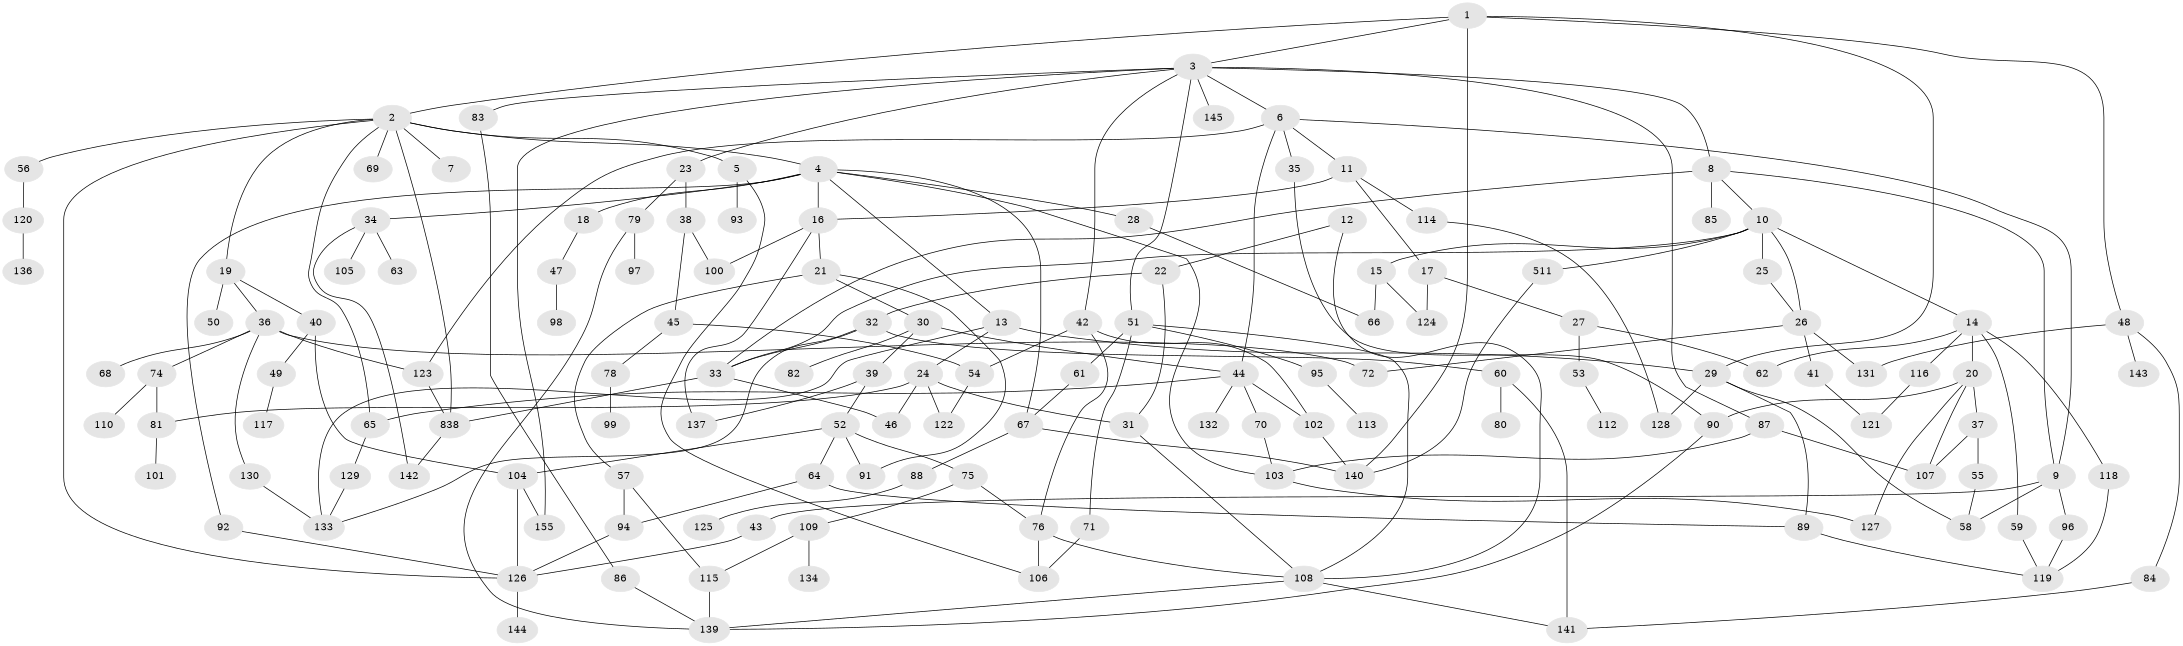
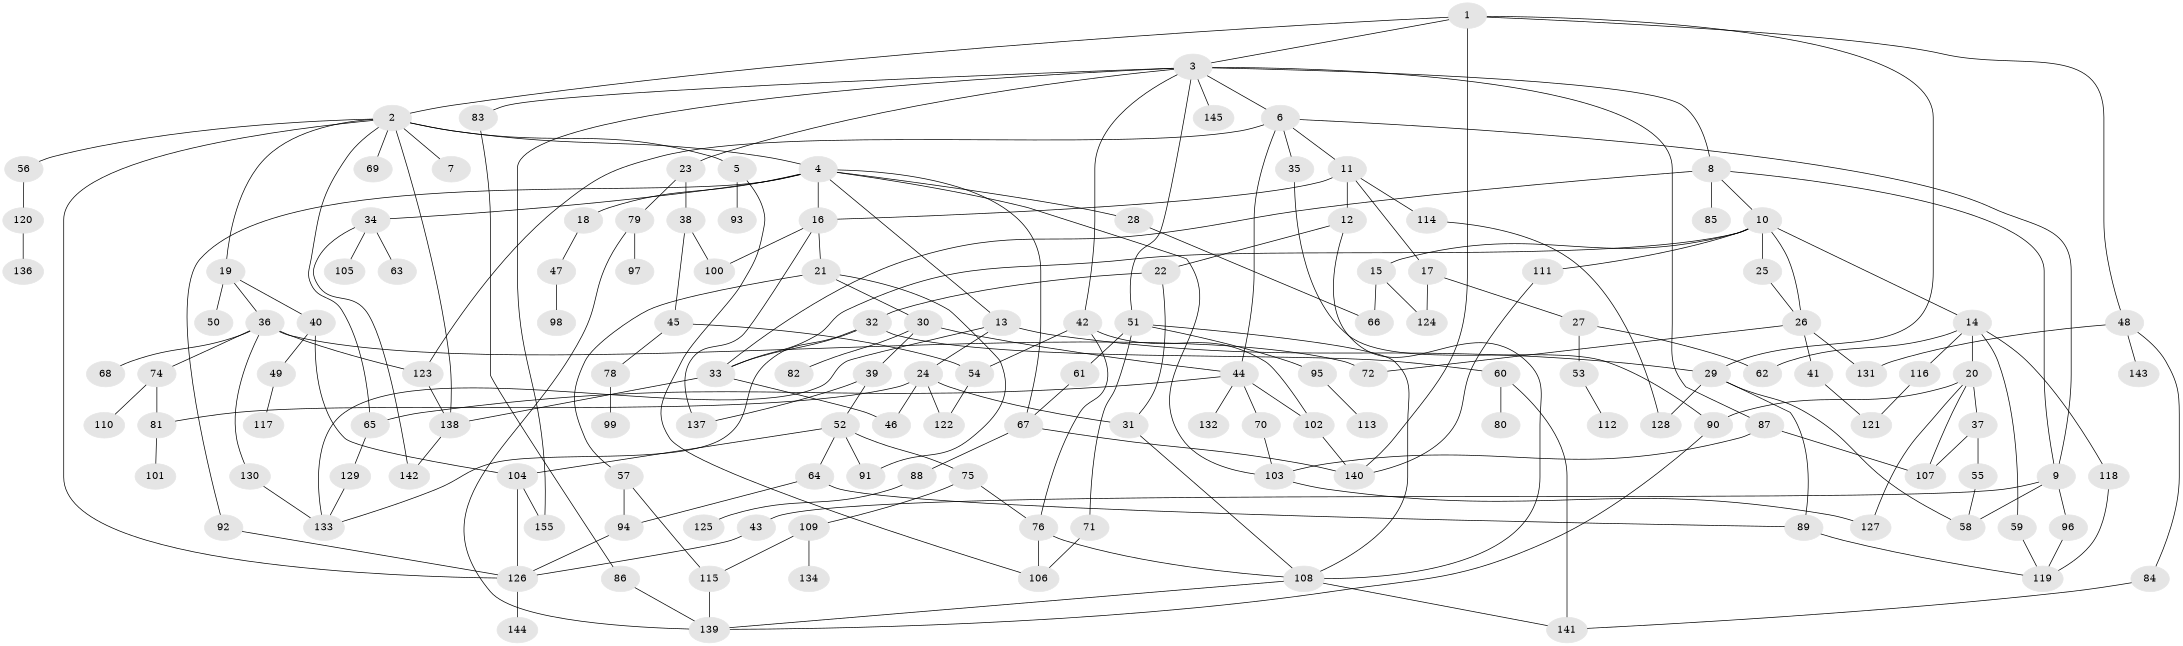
none -> (1347, 195)
(1543, 272) -> (1543, 272)
(450, 425) -> (450, 425)
